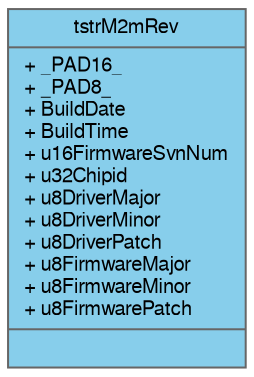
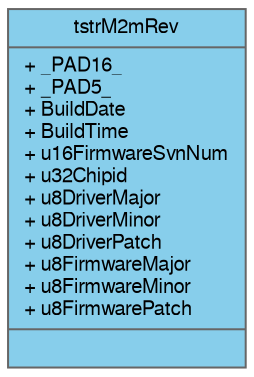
(68, 88) -> (68, 88)
